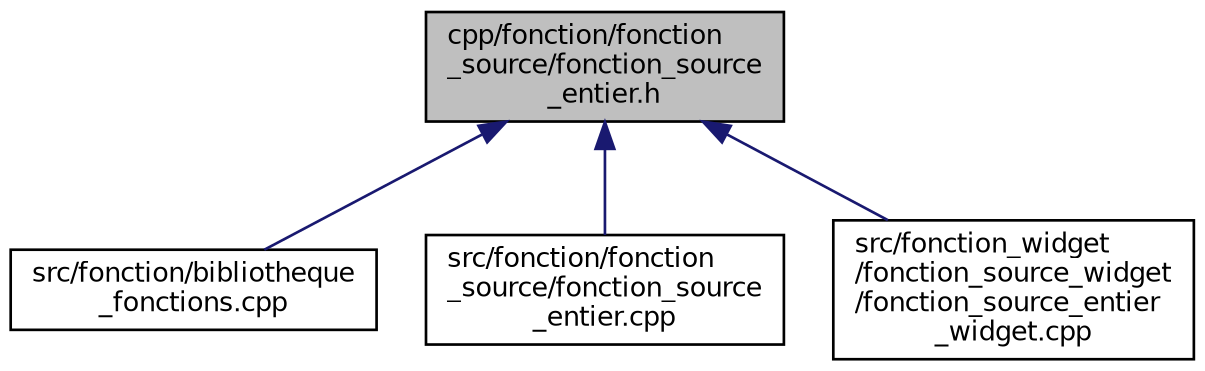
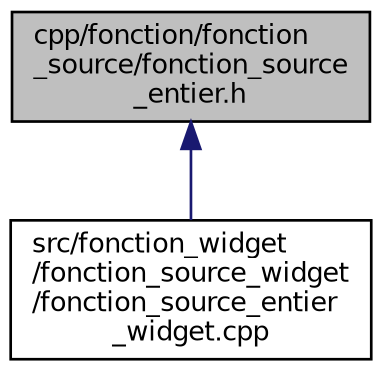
(194, 290) -> none
(605, 290) -> none
